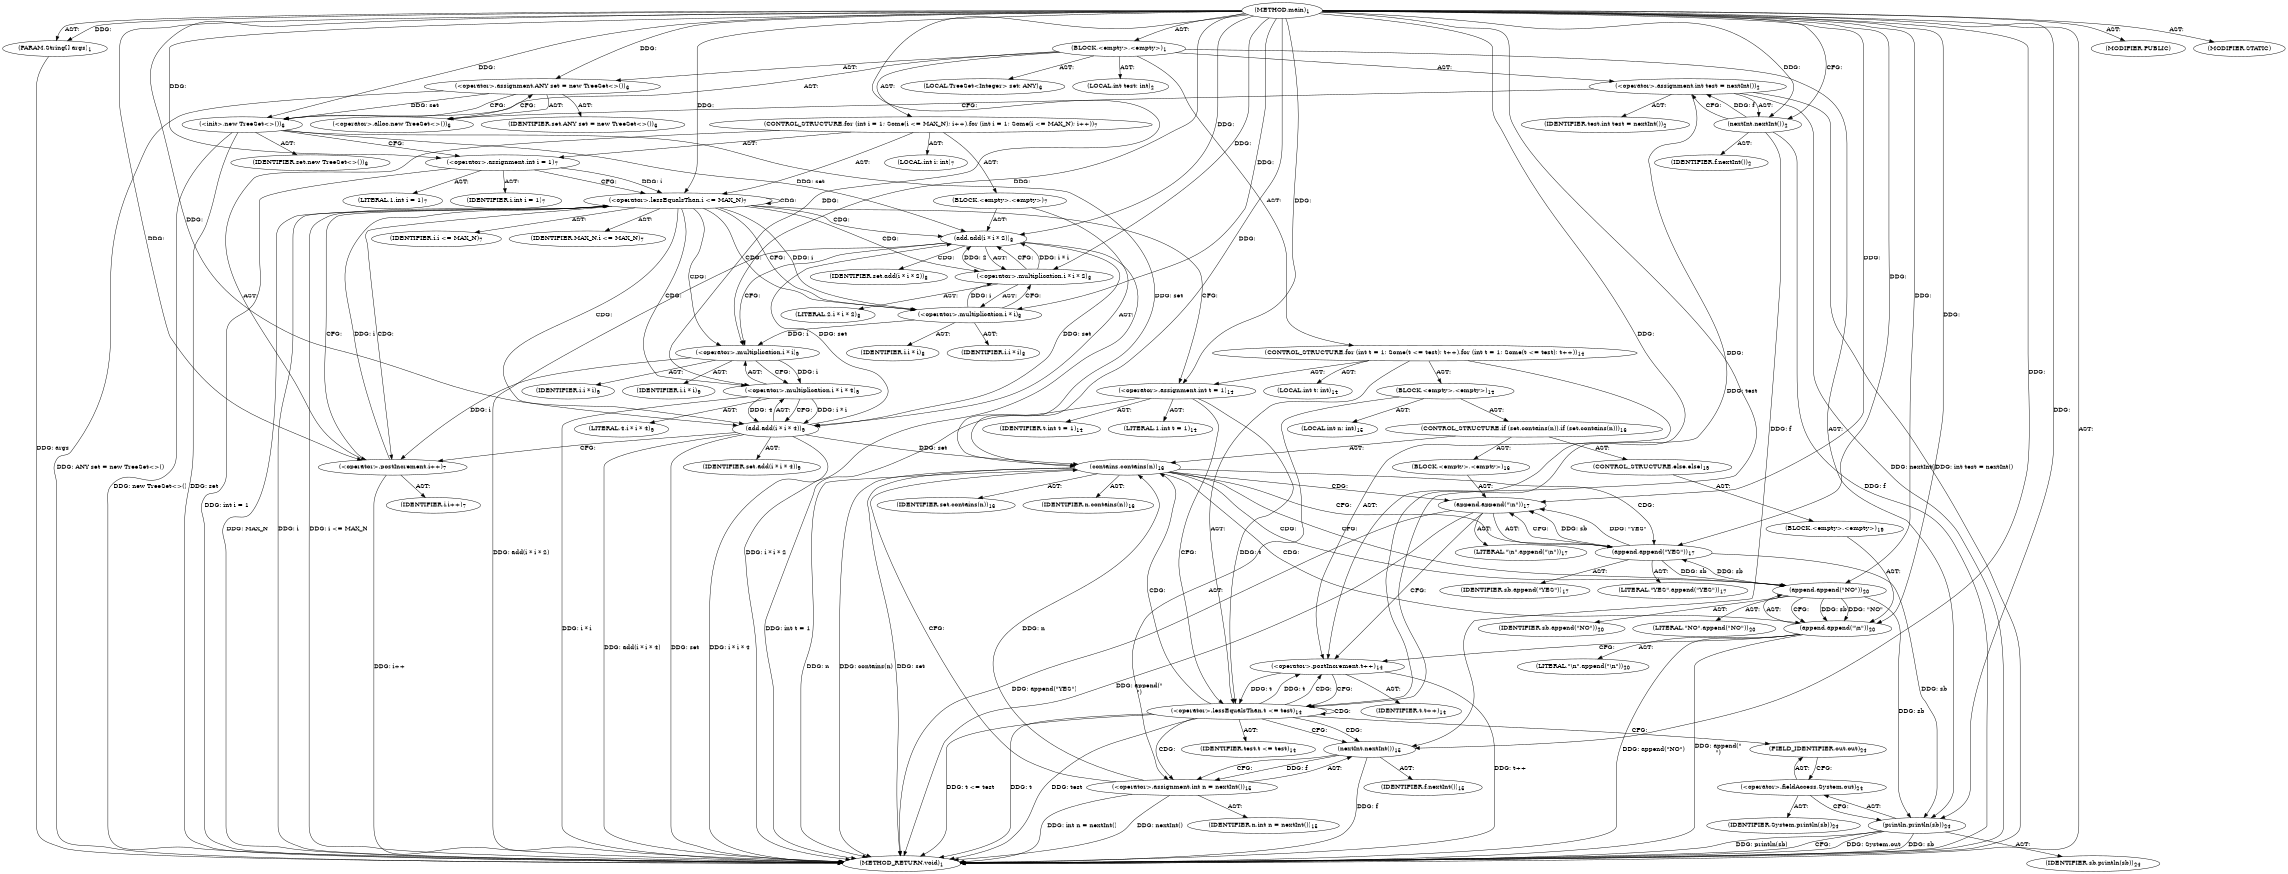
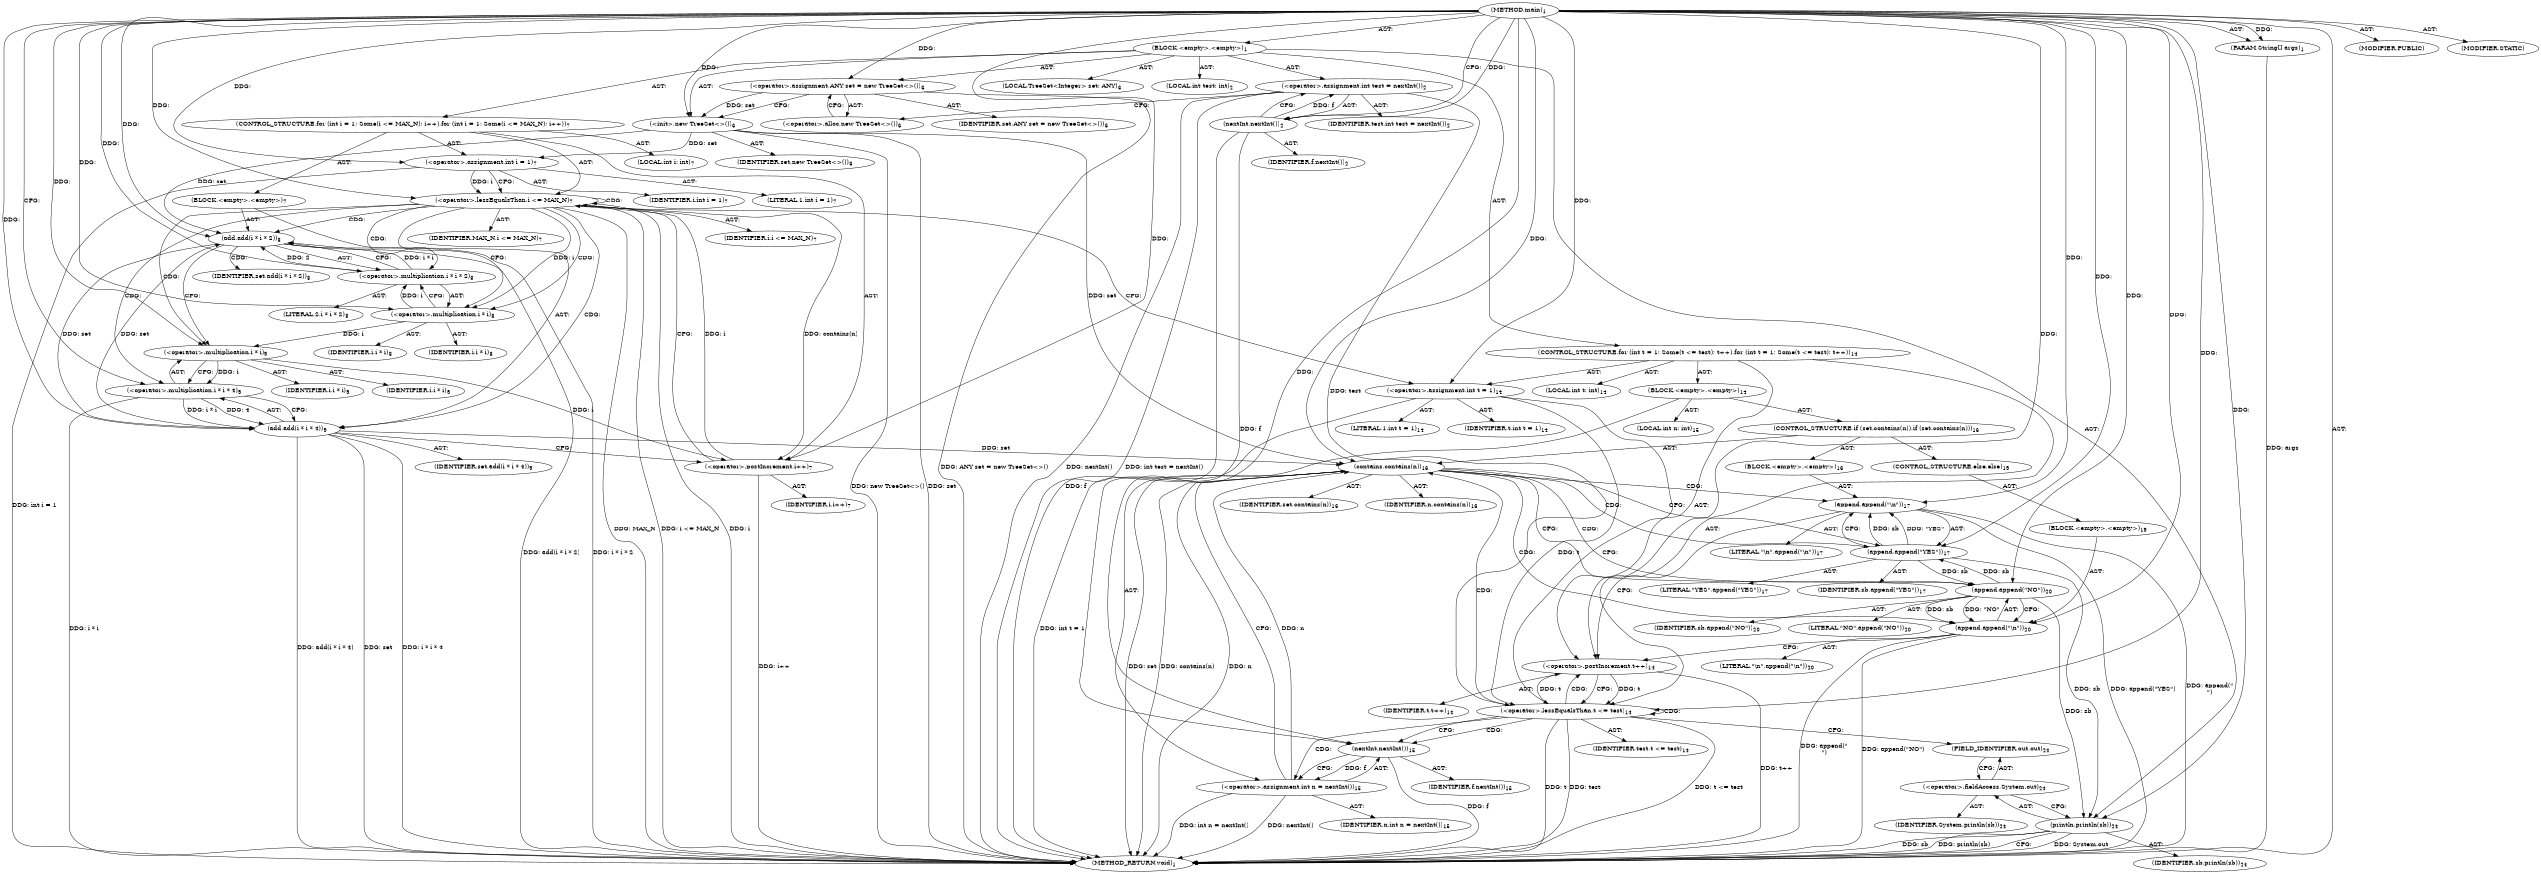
(397, 144) -> (703, 144)
(831, 201) -> (33, 201)
(387, 334) -> (831, 334)
(622, 429) -> none
